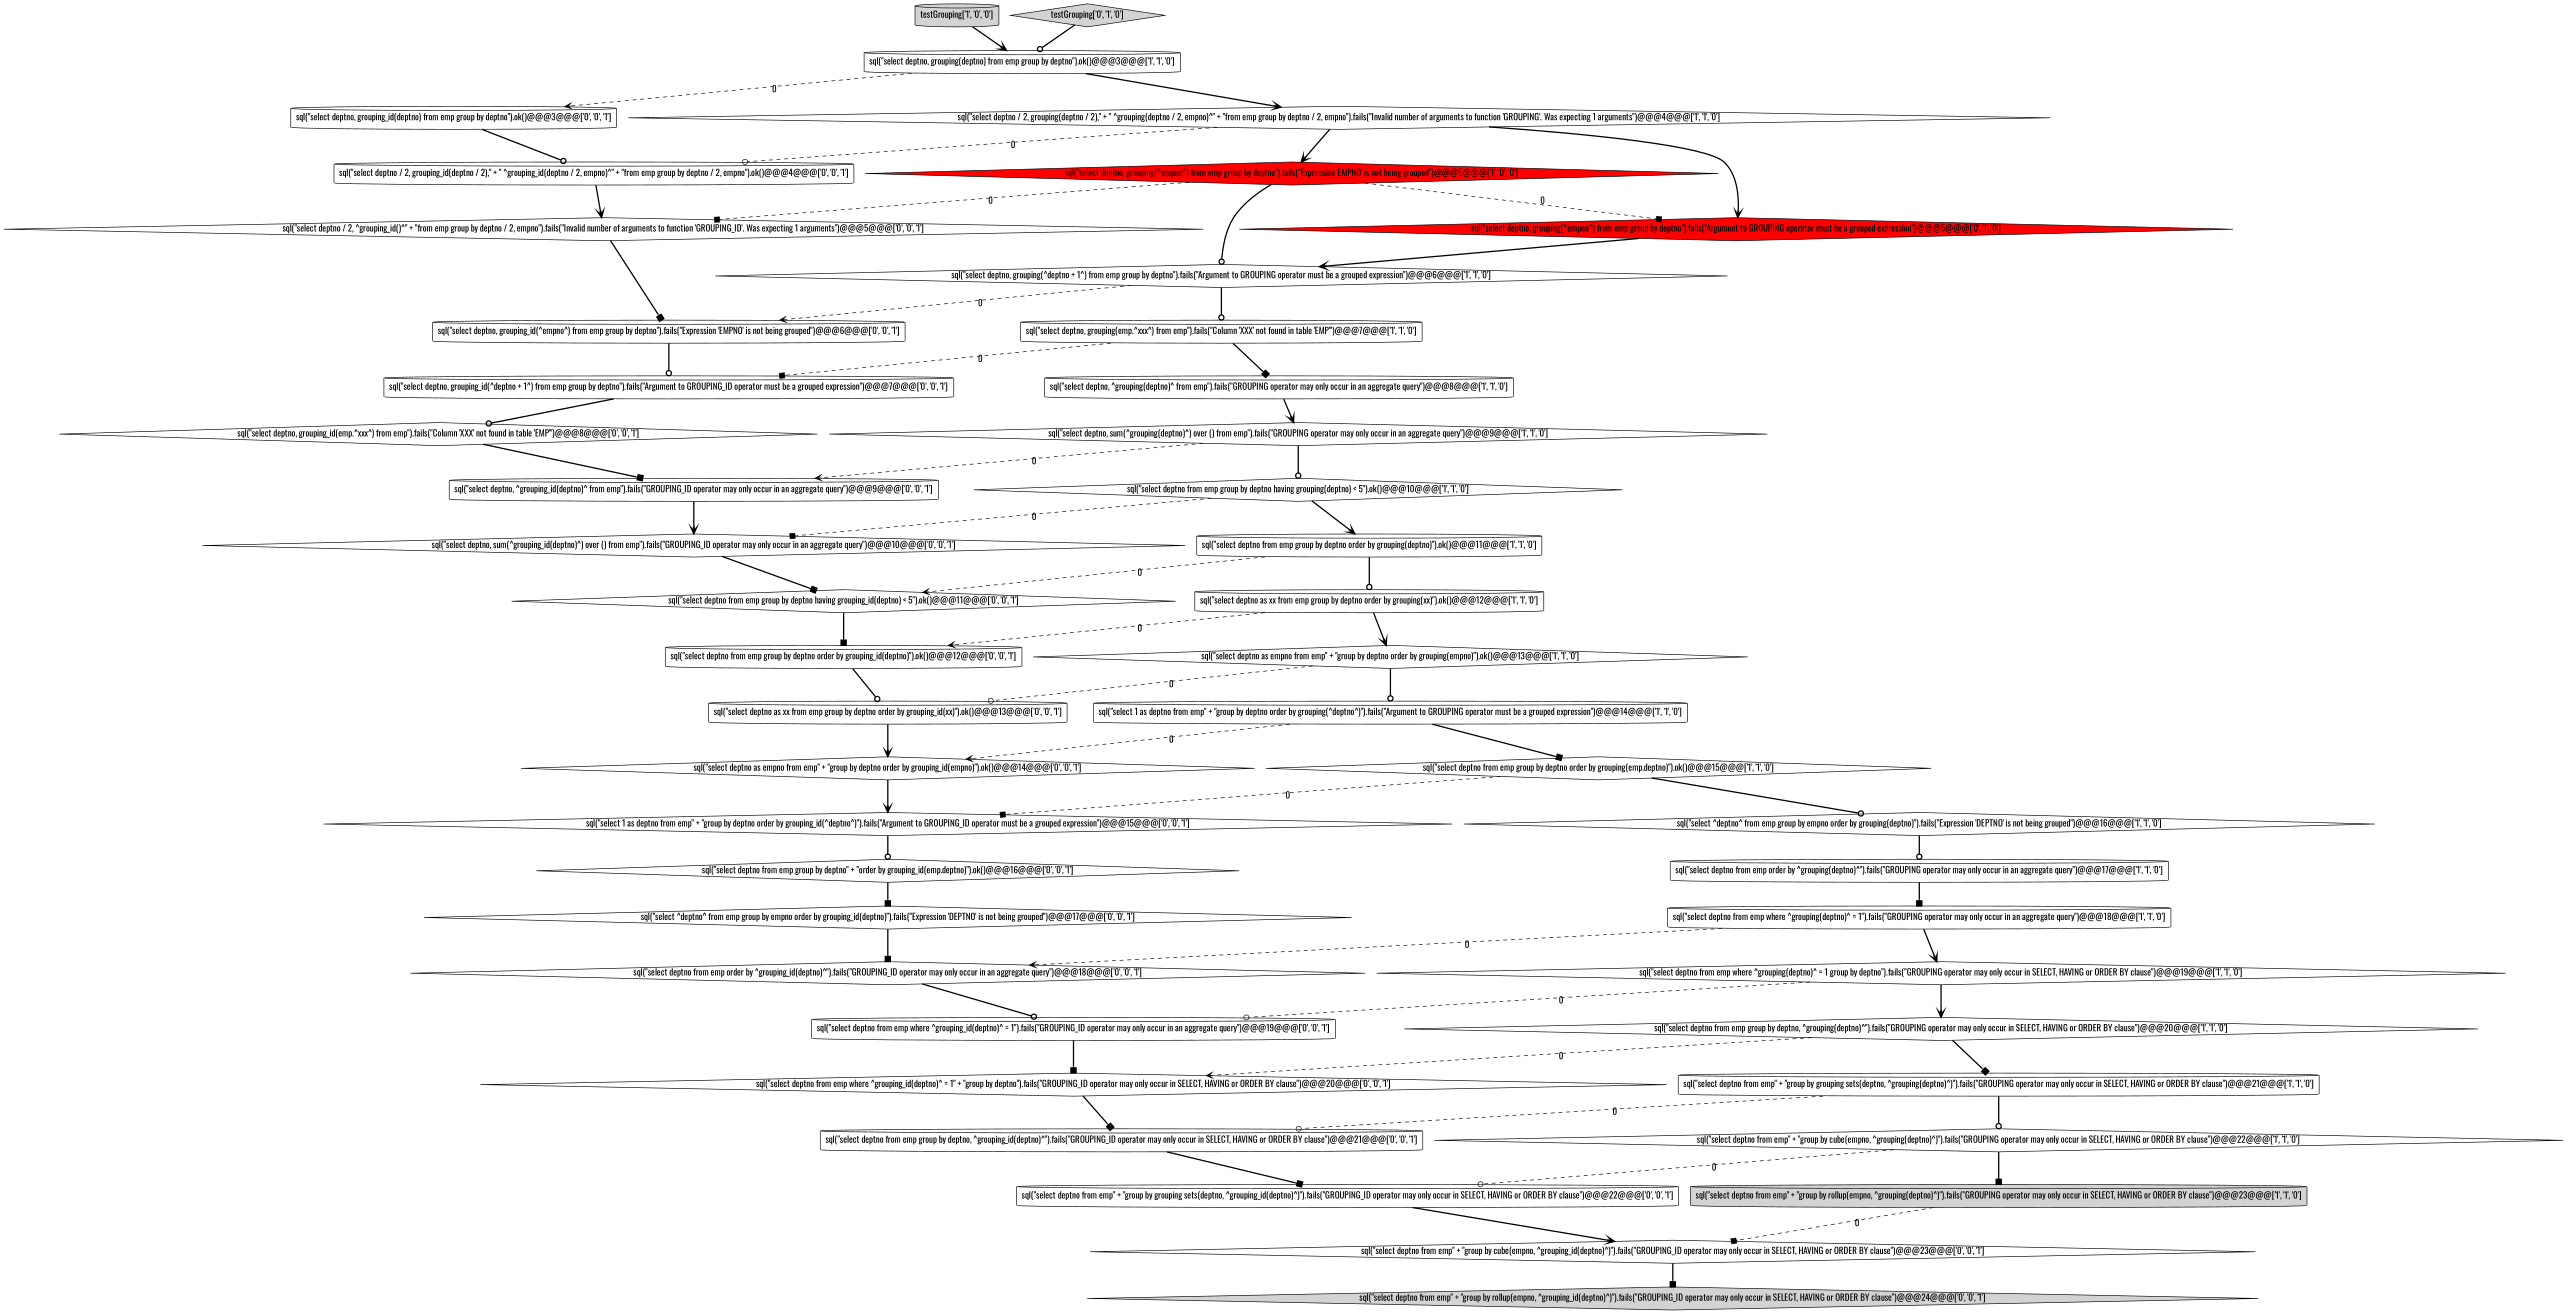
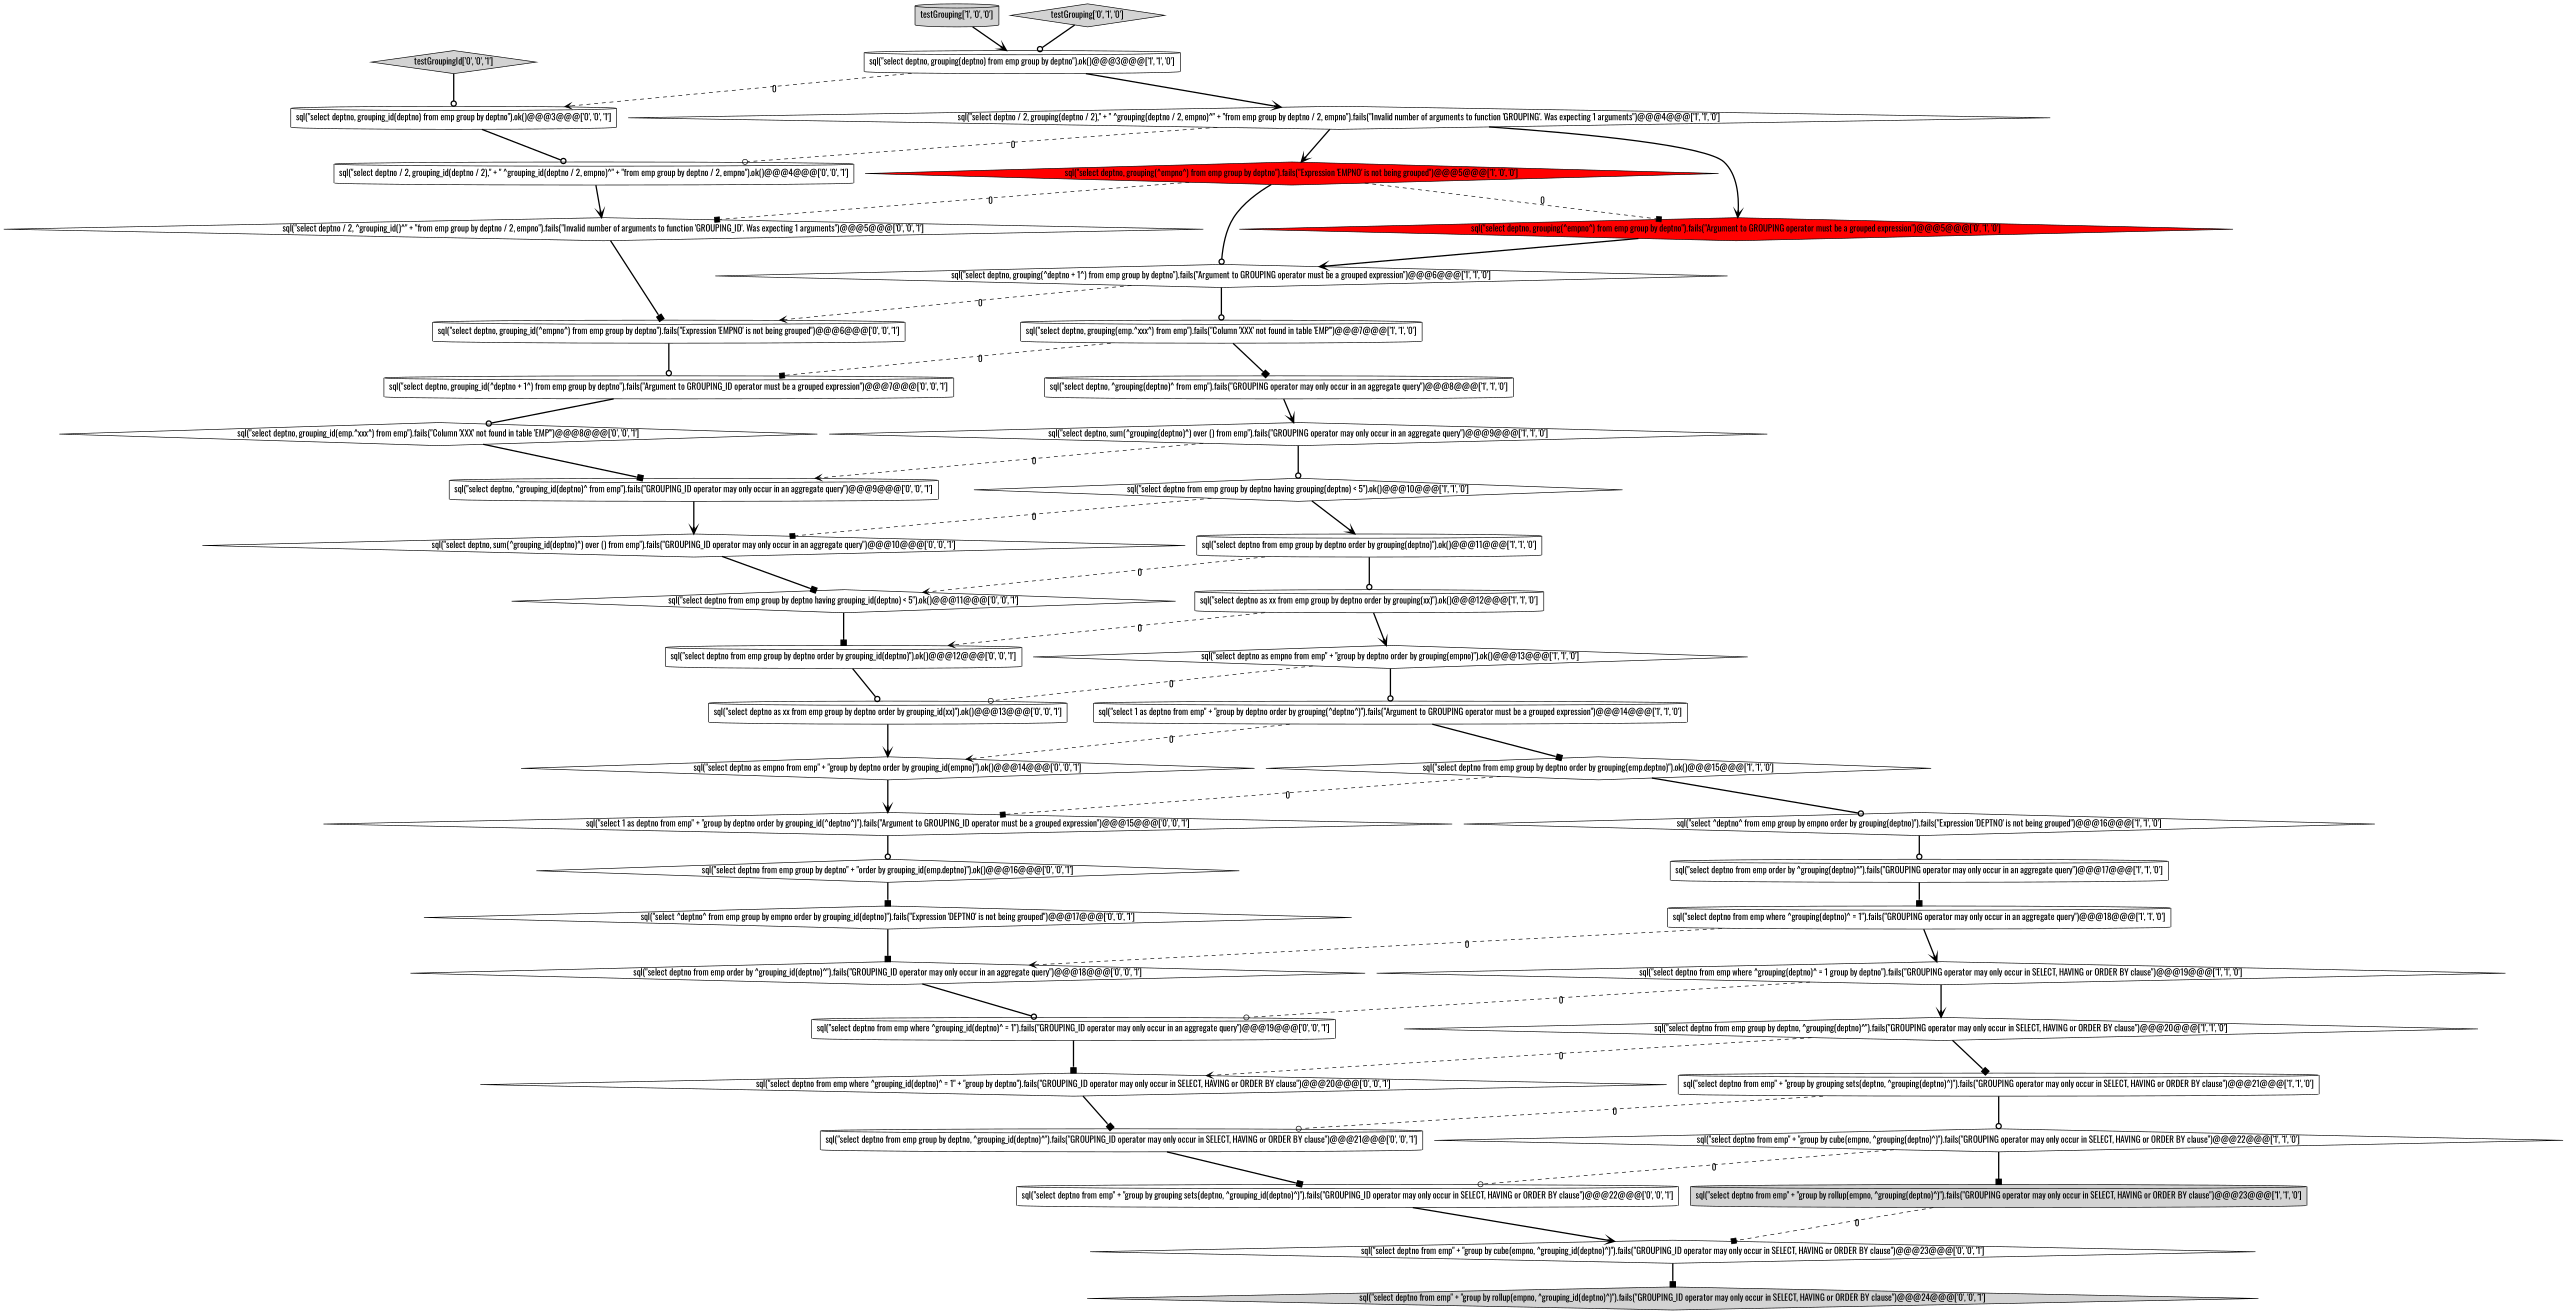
none -> (454, 62)
